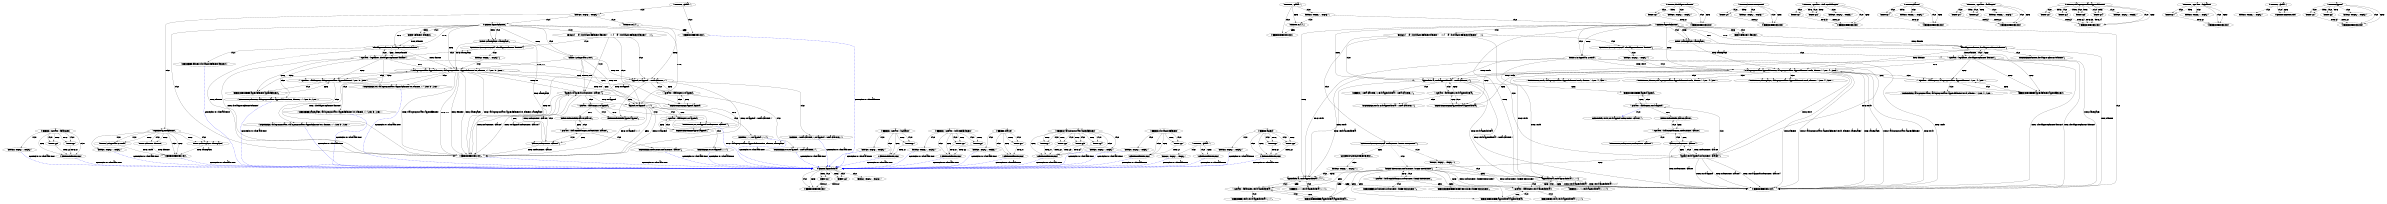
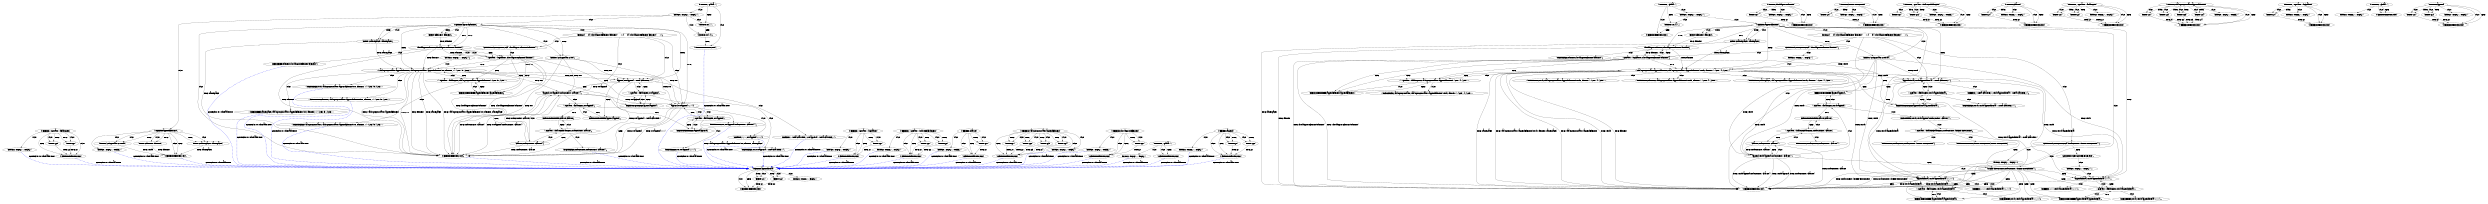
none -> (705, 25)
(1633, 112) -> (1876, 112)
(1408, 174) -> (1934, 124)
(1440, 184) -> (1971, 137)
